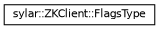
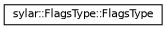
(79, 15) -> (83, 15)
